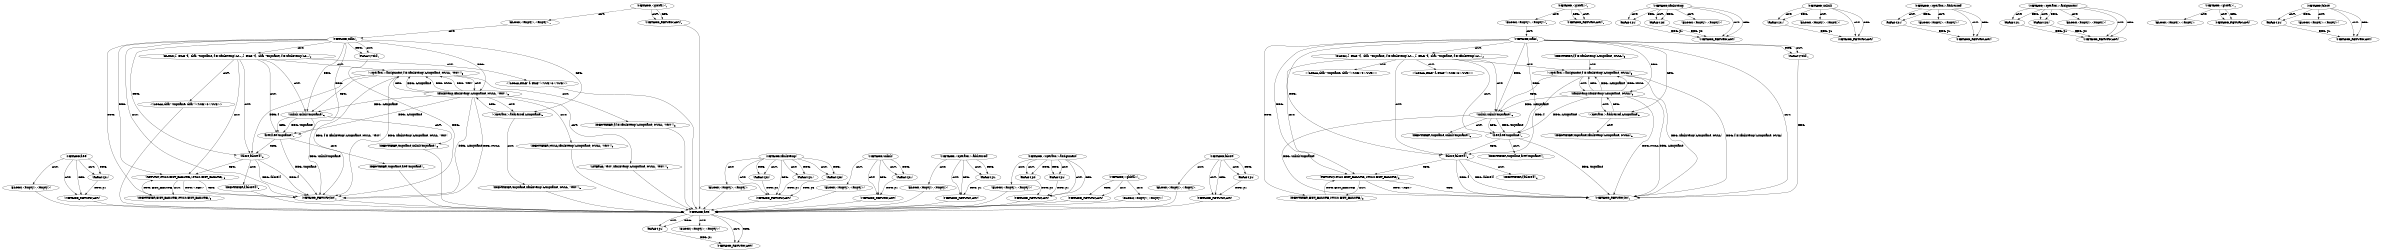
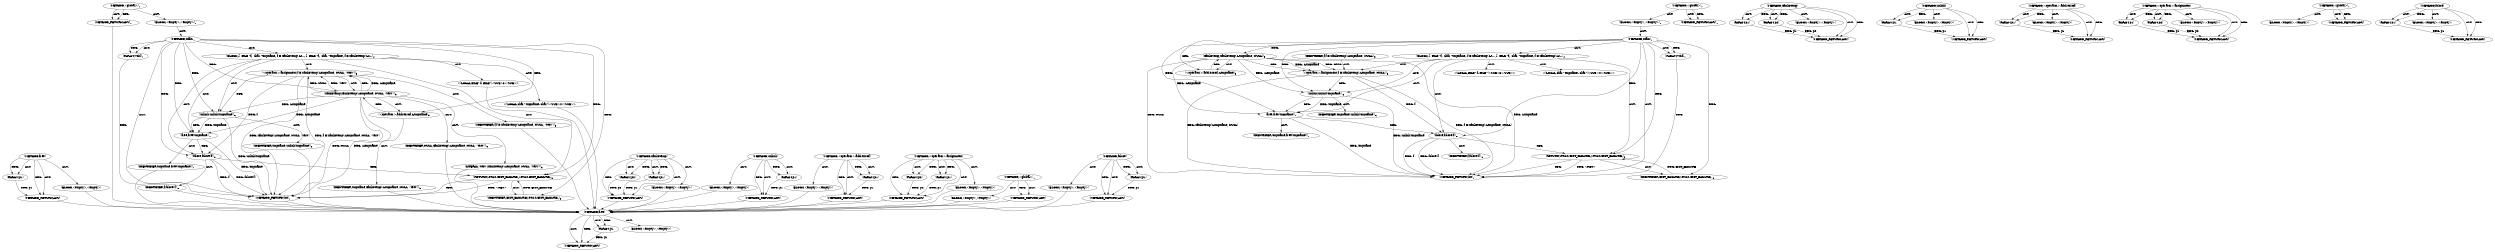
(1579, 83) -> none
(1594, 136) -> none
(835, 177) -> none
